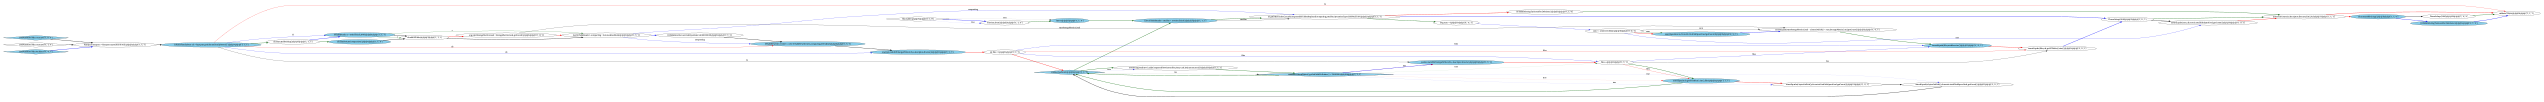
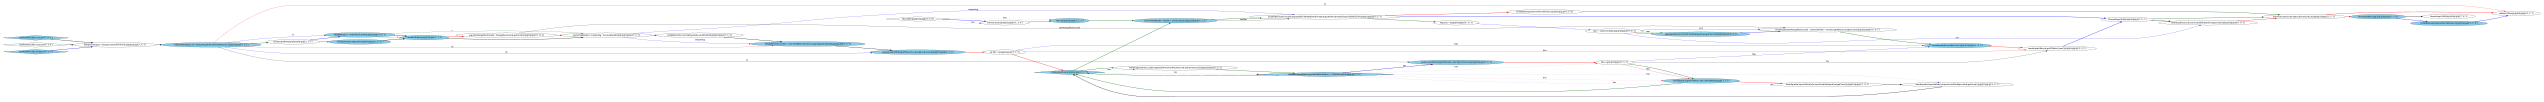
(2483, 15) -> none
(425, 38) -> (425, 38)
(1308, 56) -> none
